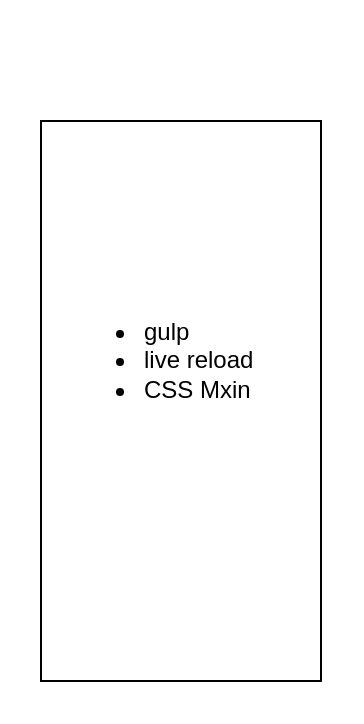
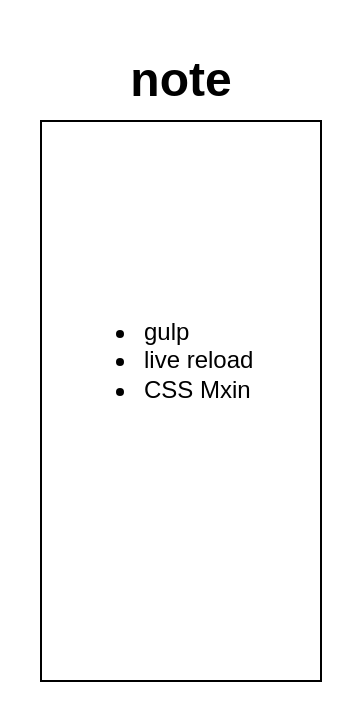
none -> (181, 81)
